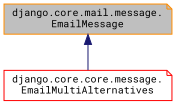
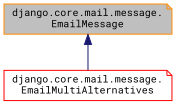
(88, 85) -> (88, 85)
